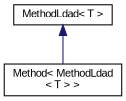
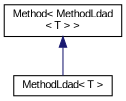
(63, 50) -> (63, 61)
